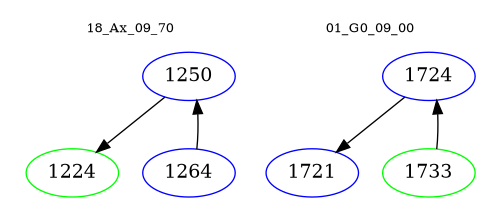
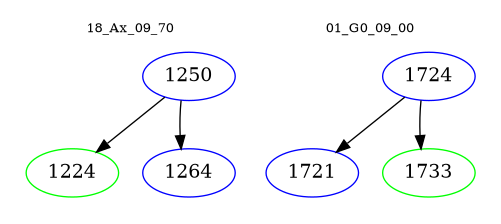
(198, 132) -> (180, 118)
(438, 132) -> (420, 118)
